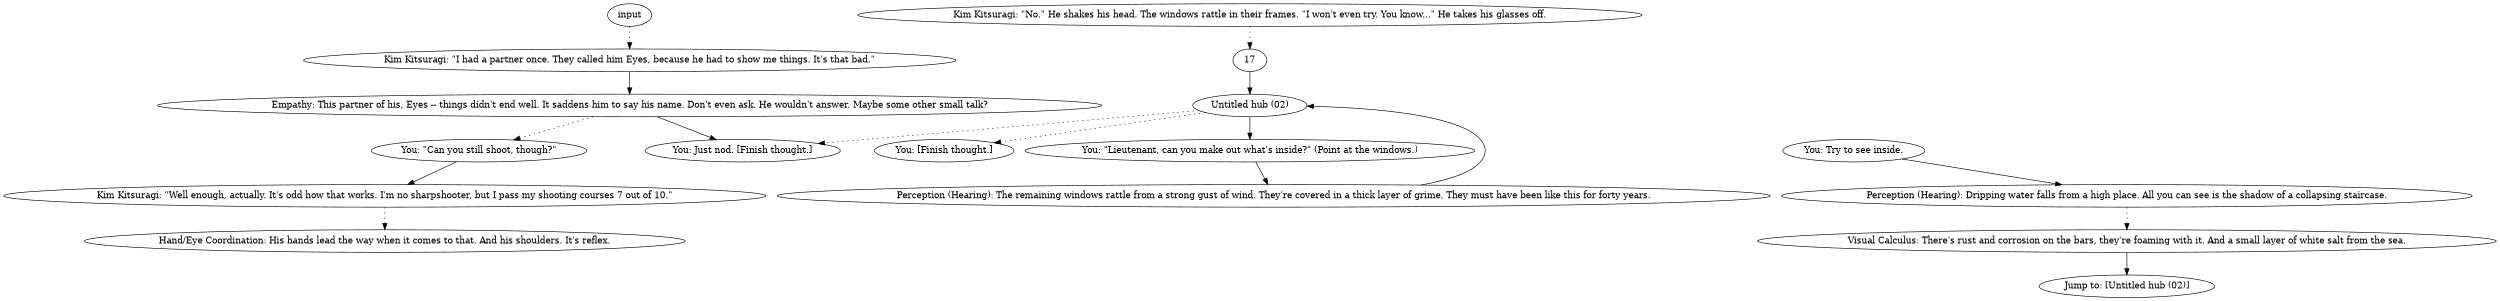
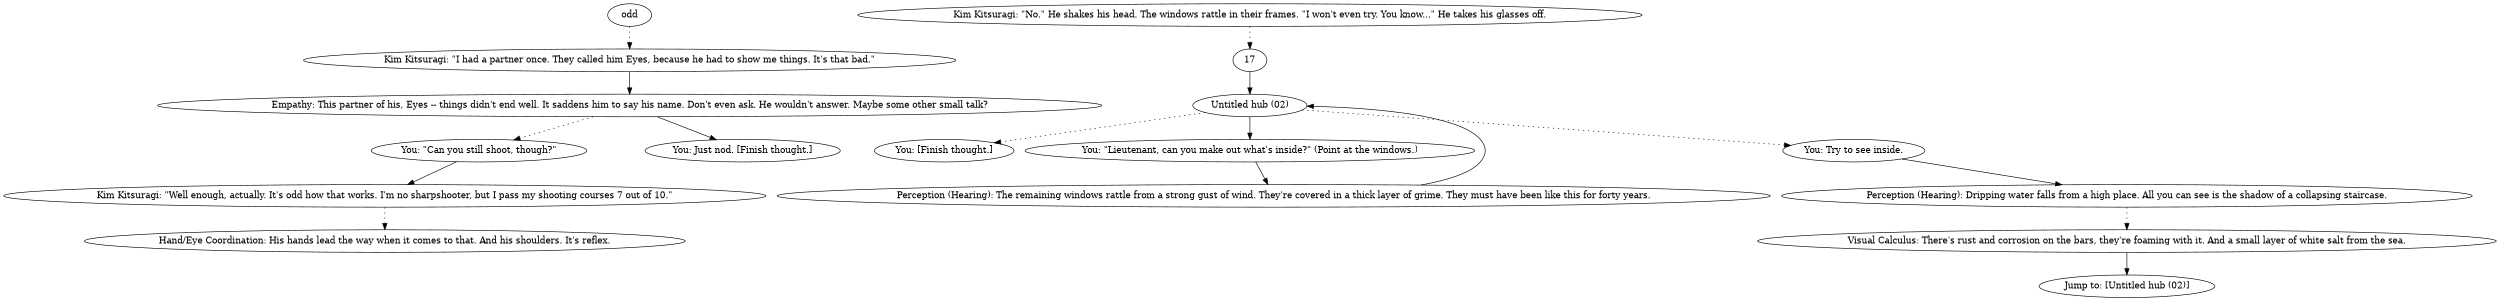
(630, 15) -> (630, 15)
(1012, 127) -> (1543, 127)
